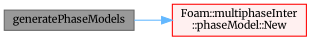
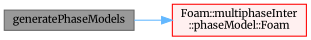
(239, 20) -> (239, 20)
